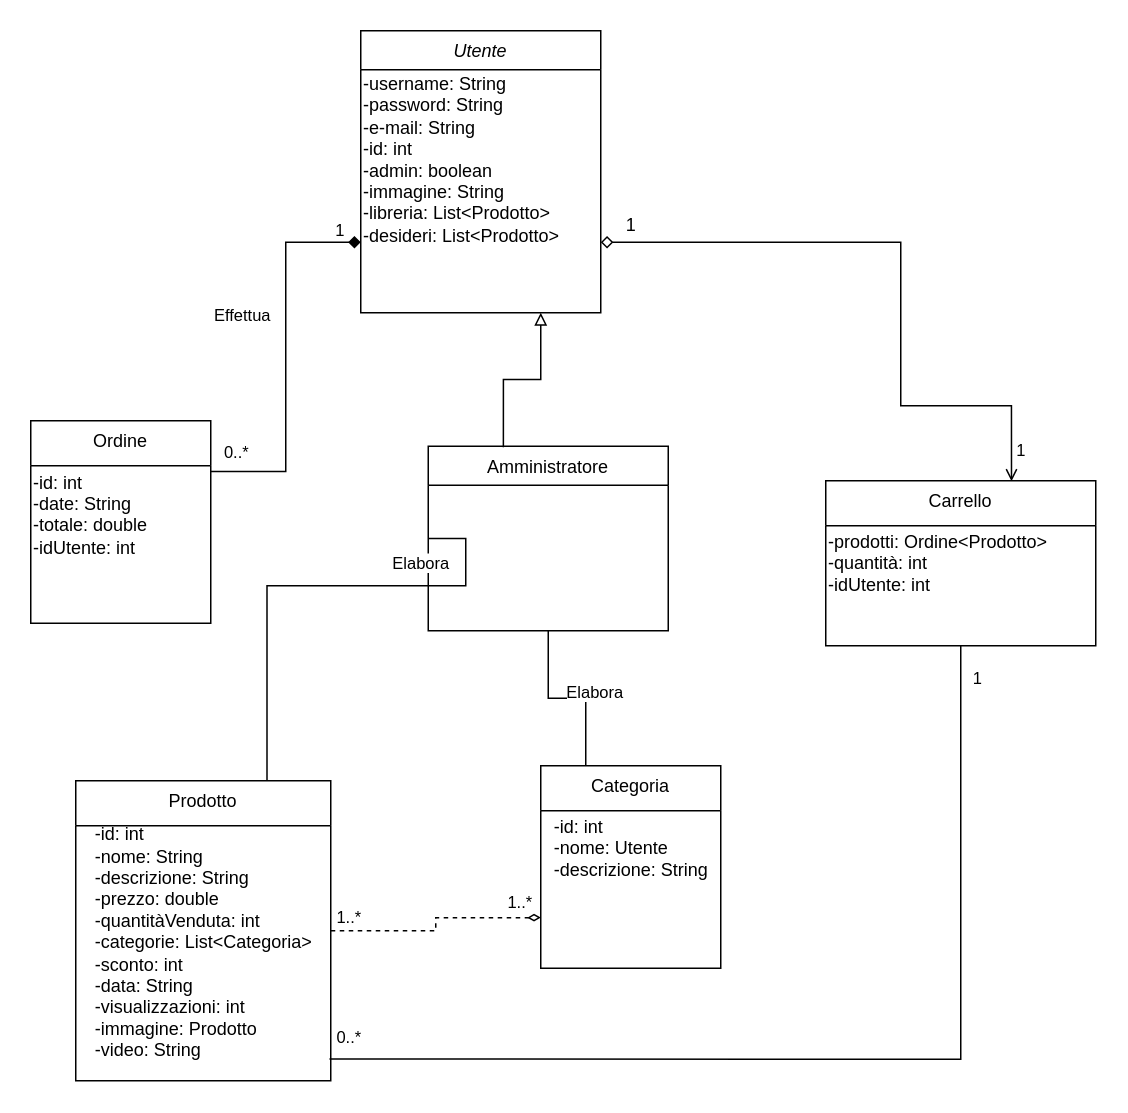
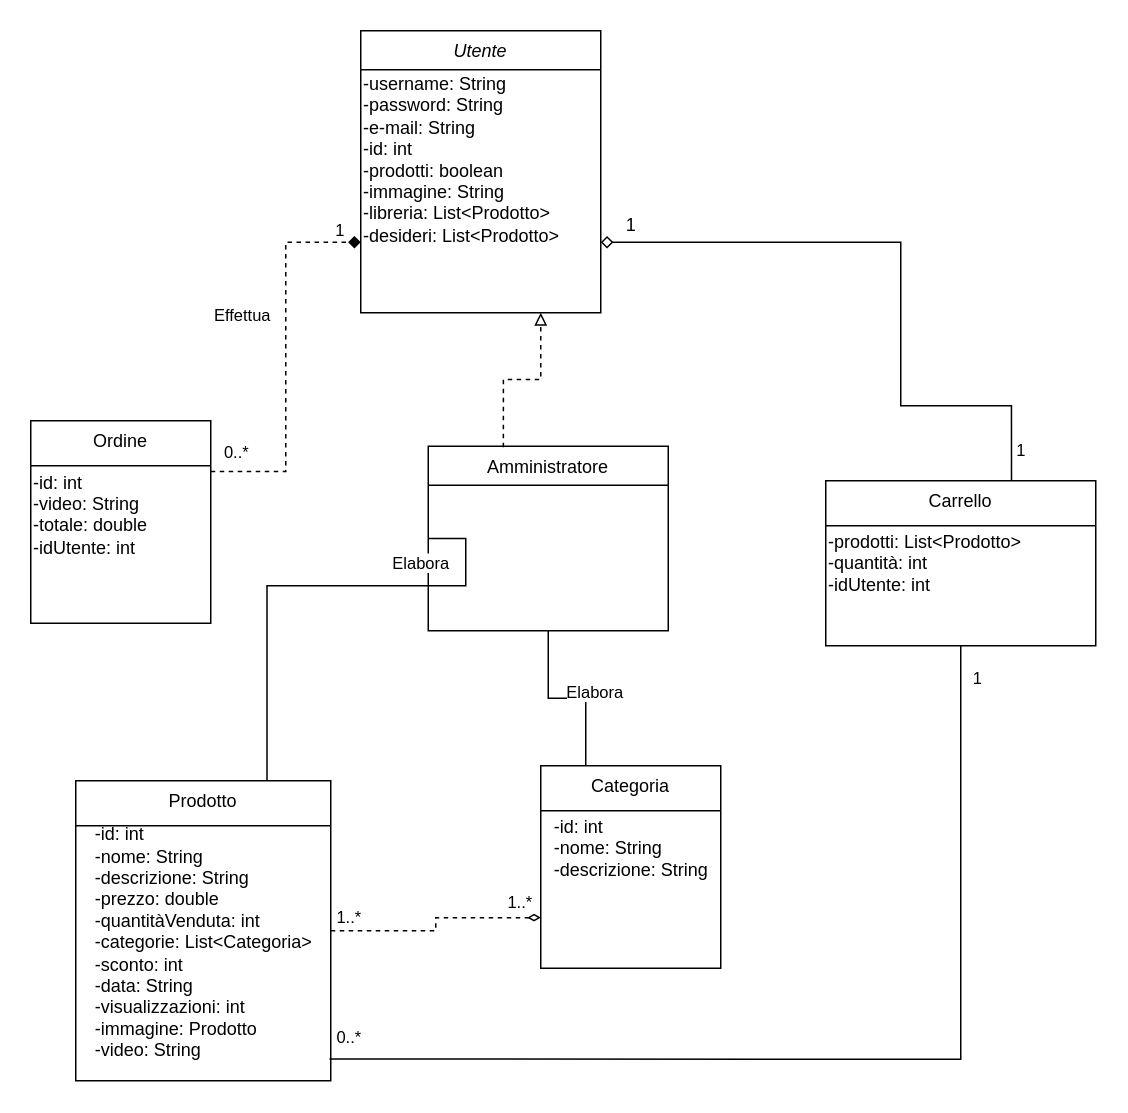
(478, 160) -> (478, 160)
(286, 362) -> (286, 362)
(517, 380) -> (517, 380)
(1012, 474) -> (1012, 475)
(100, 526) -> (100, 526)
(955, 563) -> (945, 563)
(632, 848) -> (632, 848)
